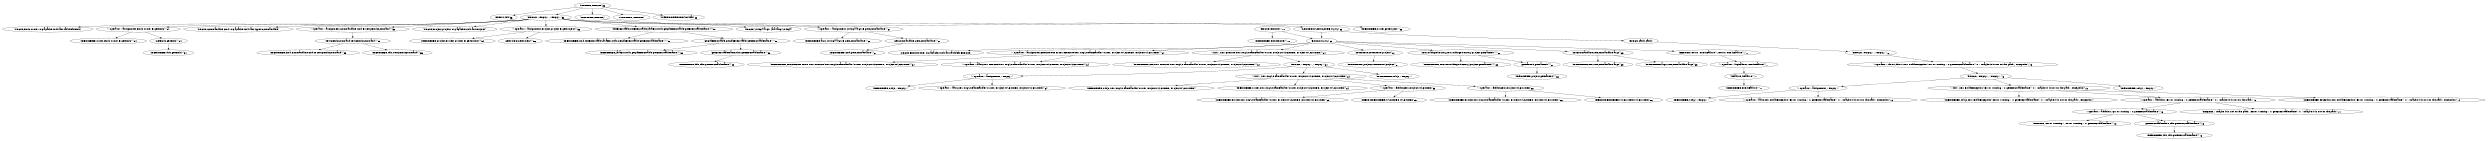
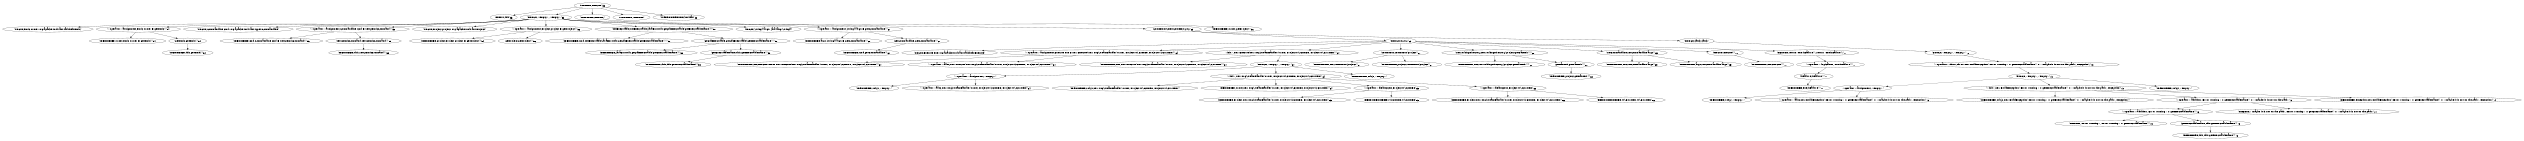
(1296, 35) -> (1561, 46)
(331, 47) -> (313, 35)
none -> (1337, 65)
